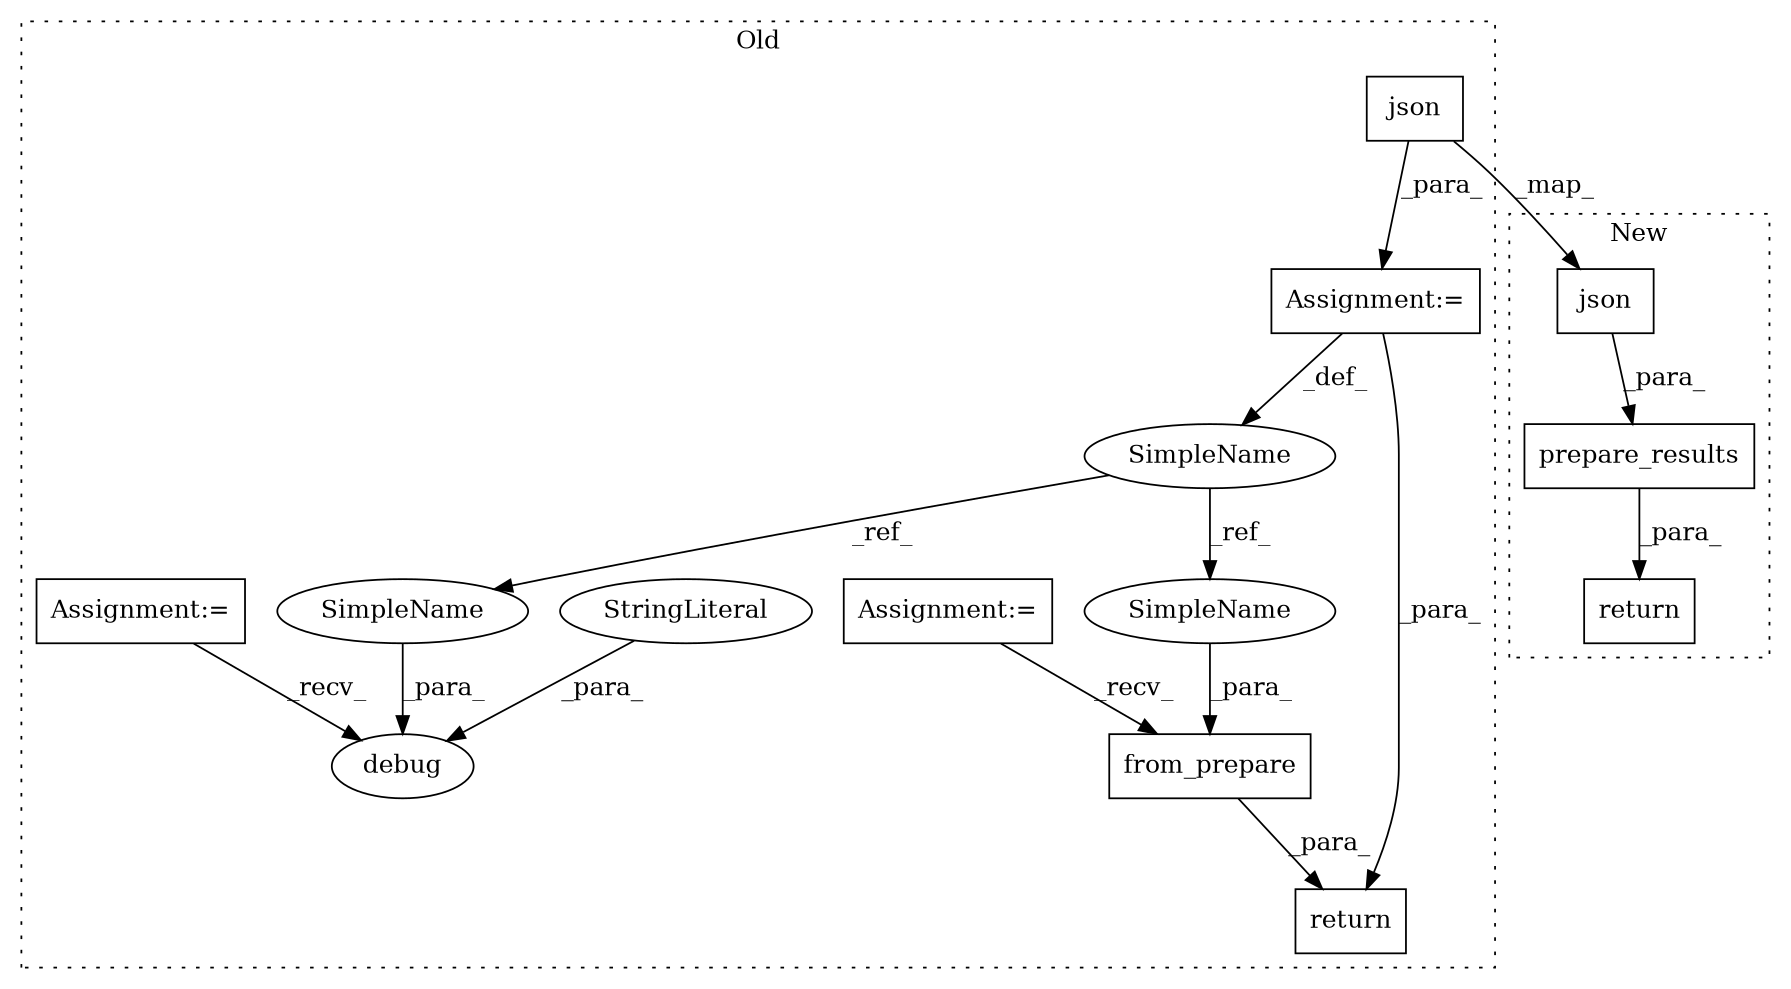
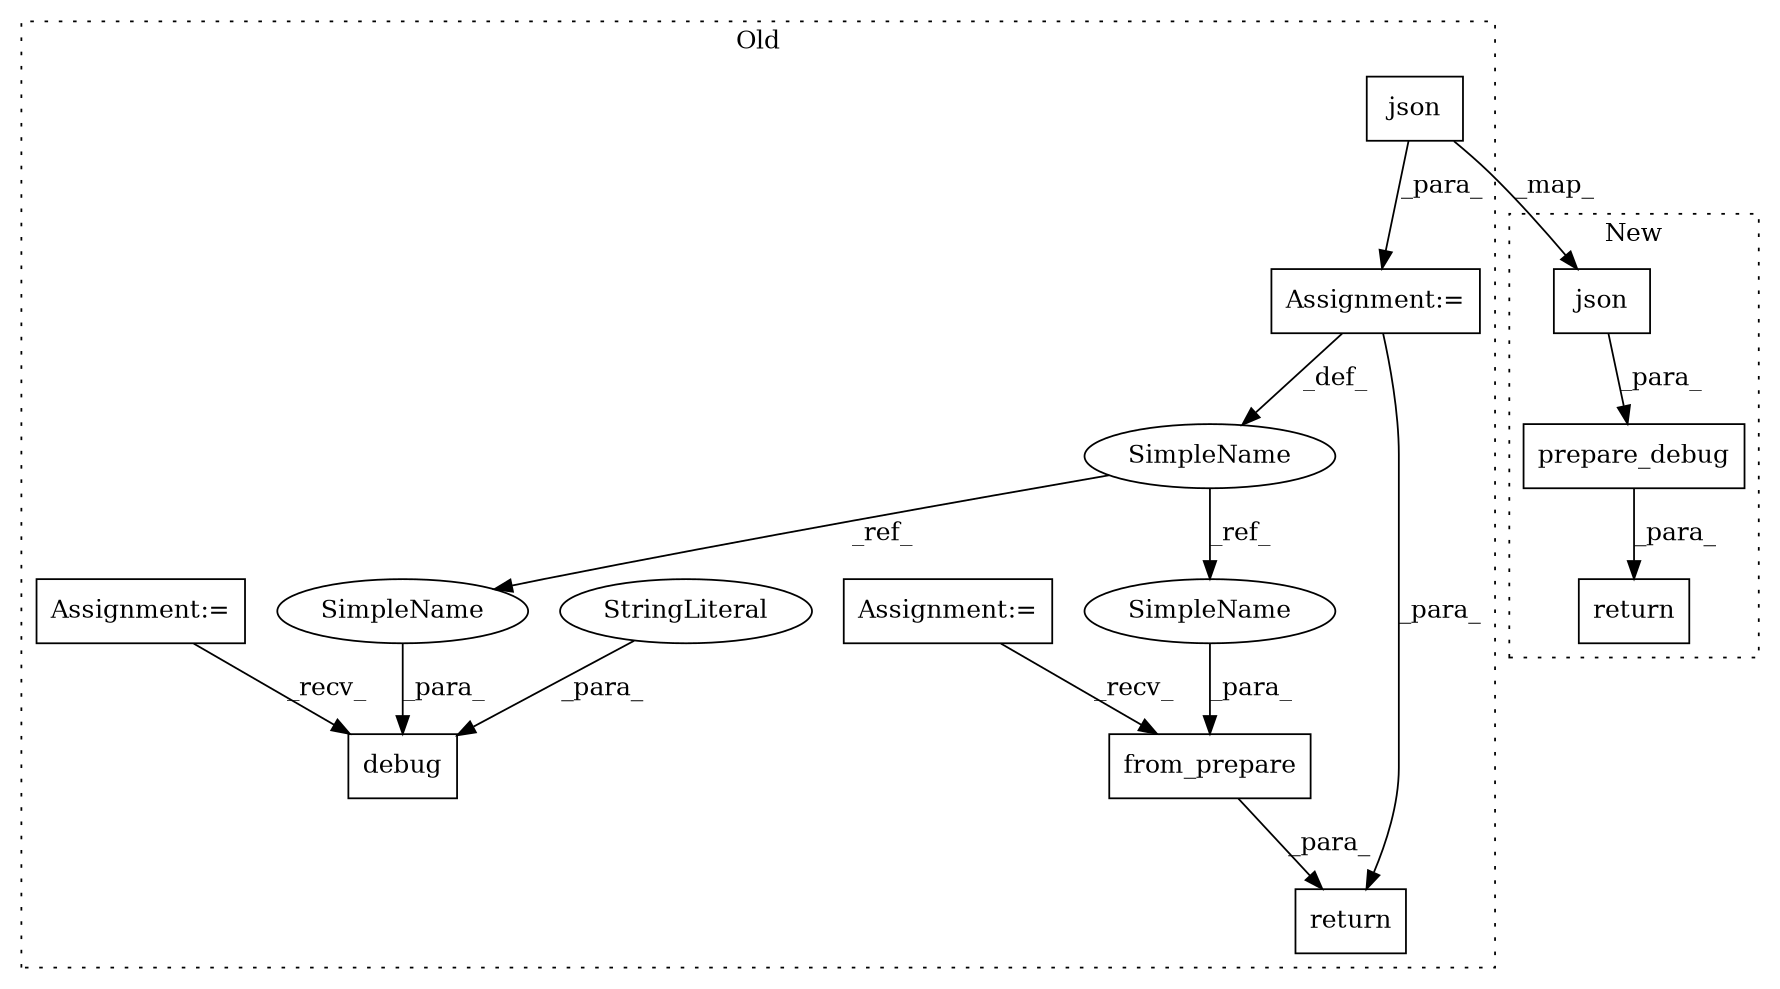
(1639, 456) -> (1634, 456)
(403, 766) -> (403, 766)
